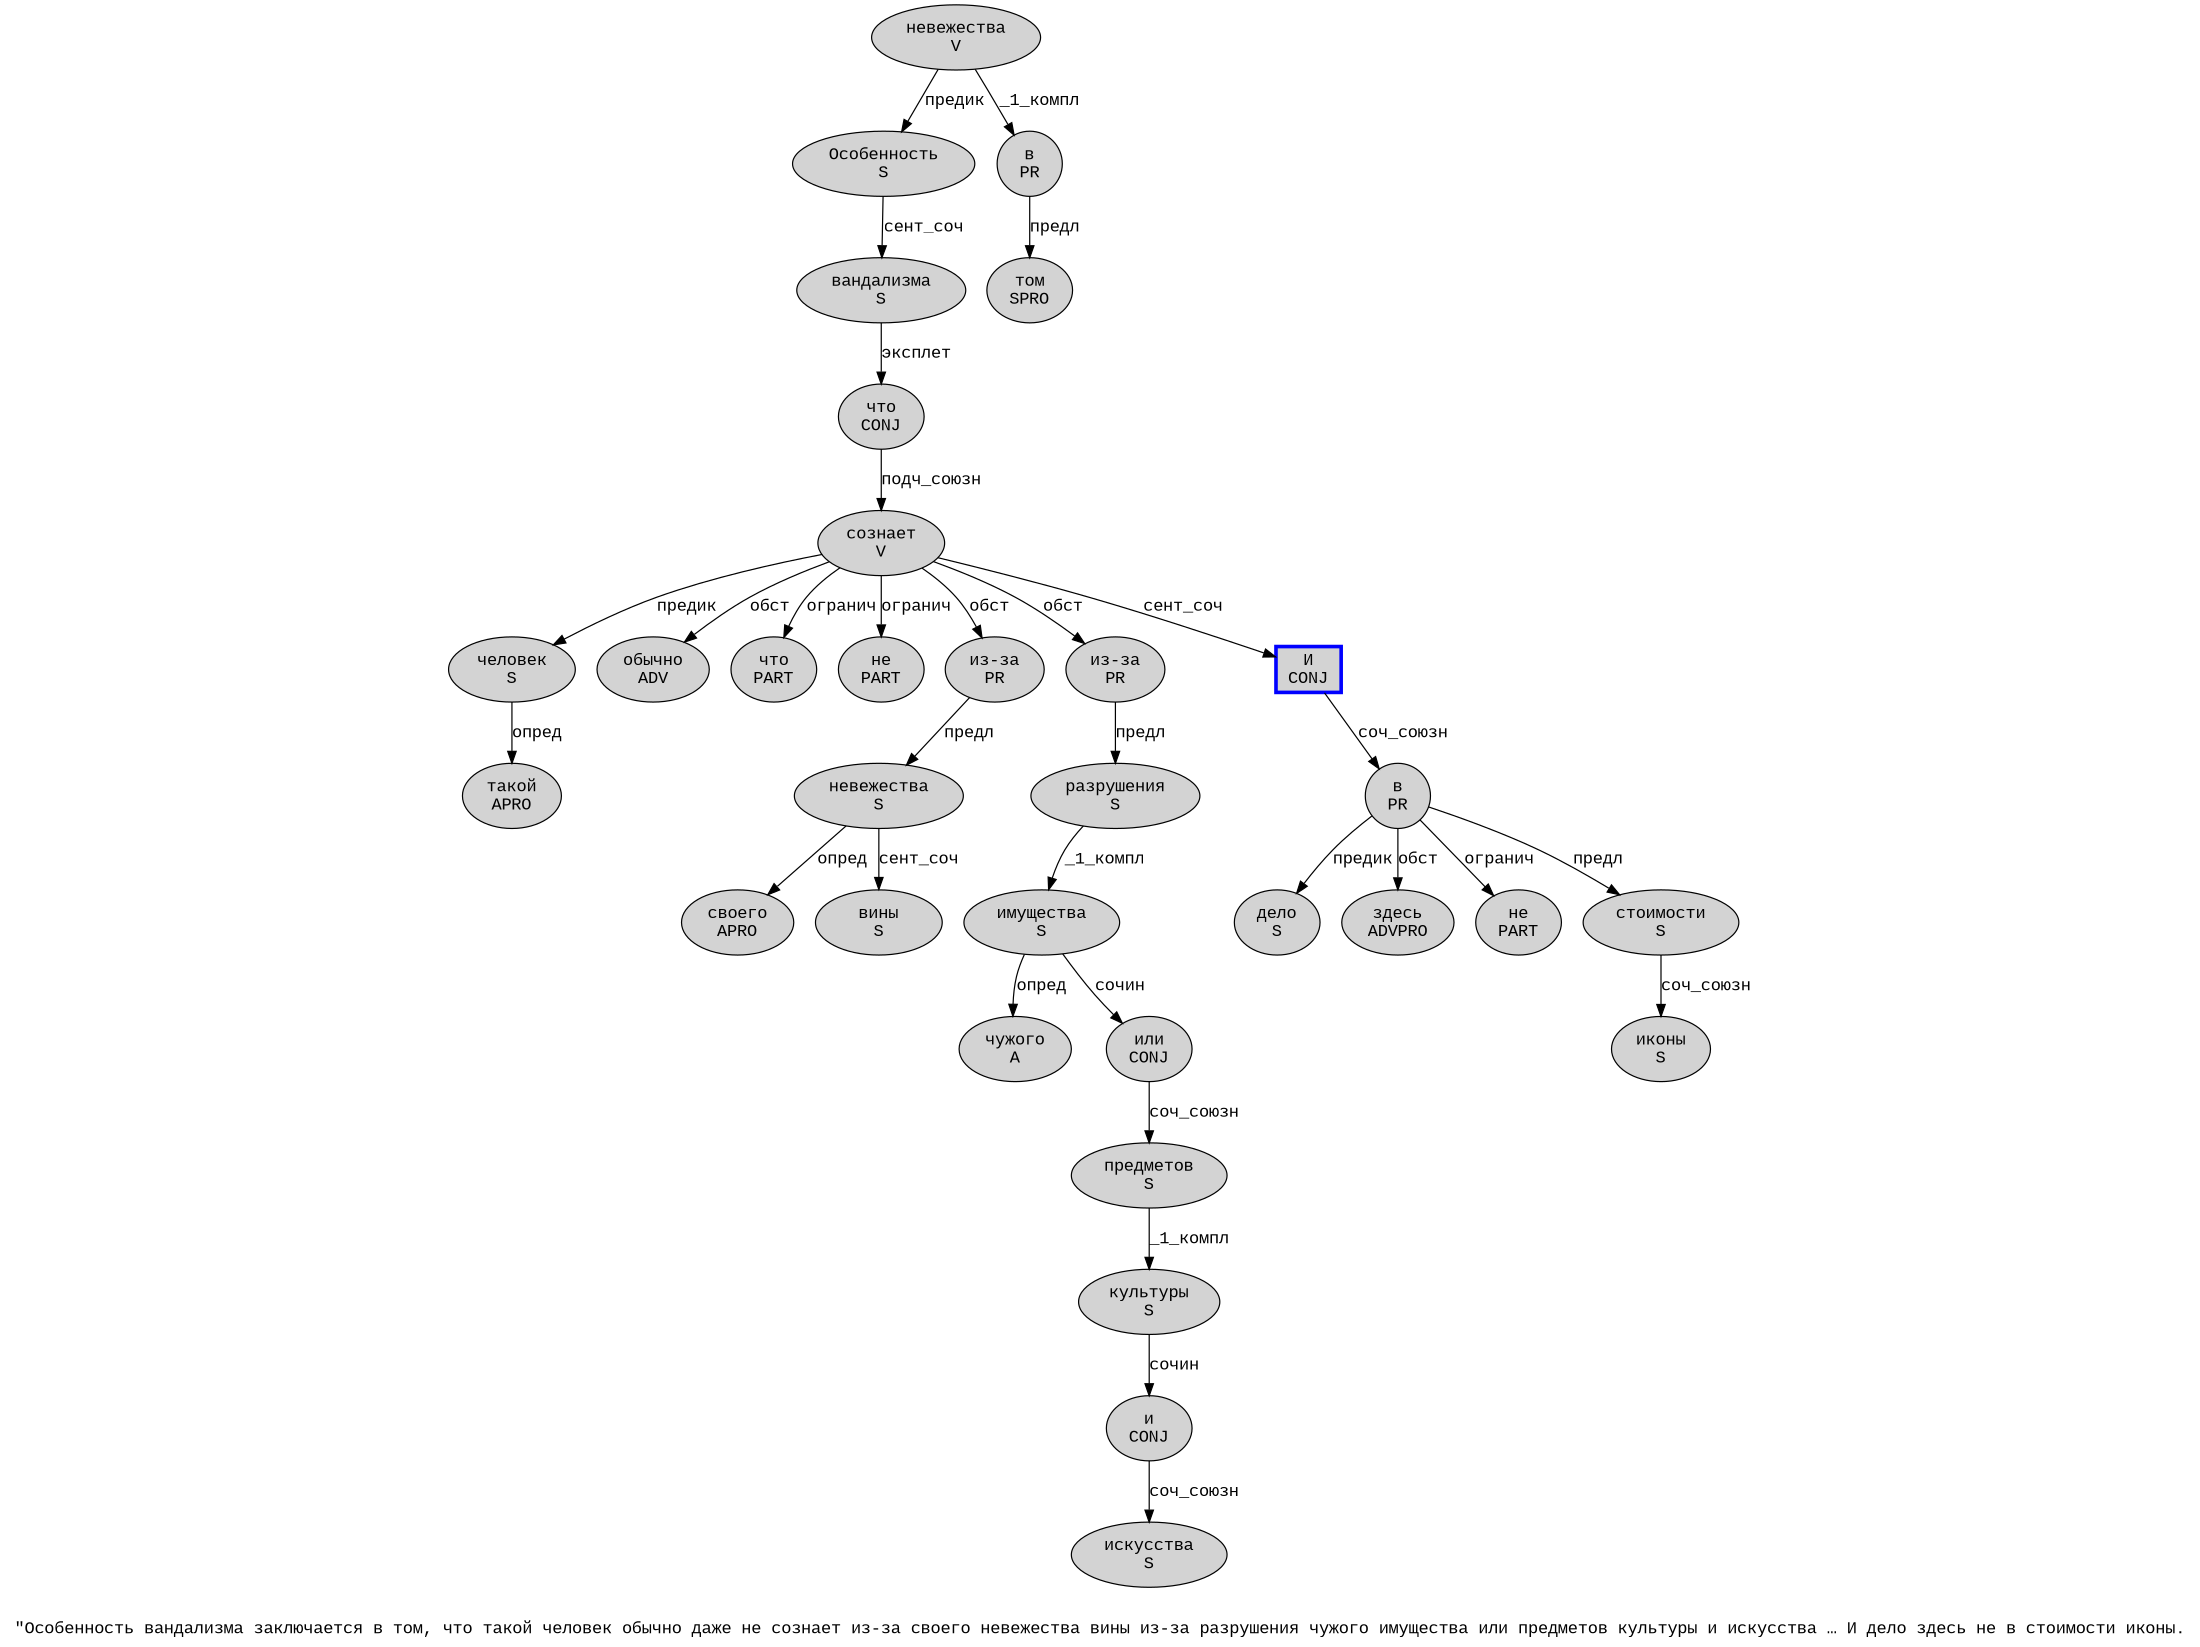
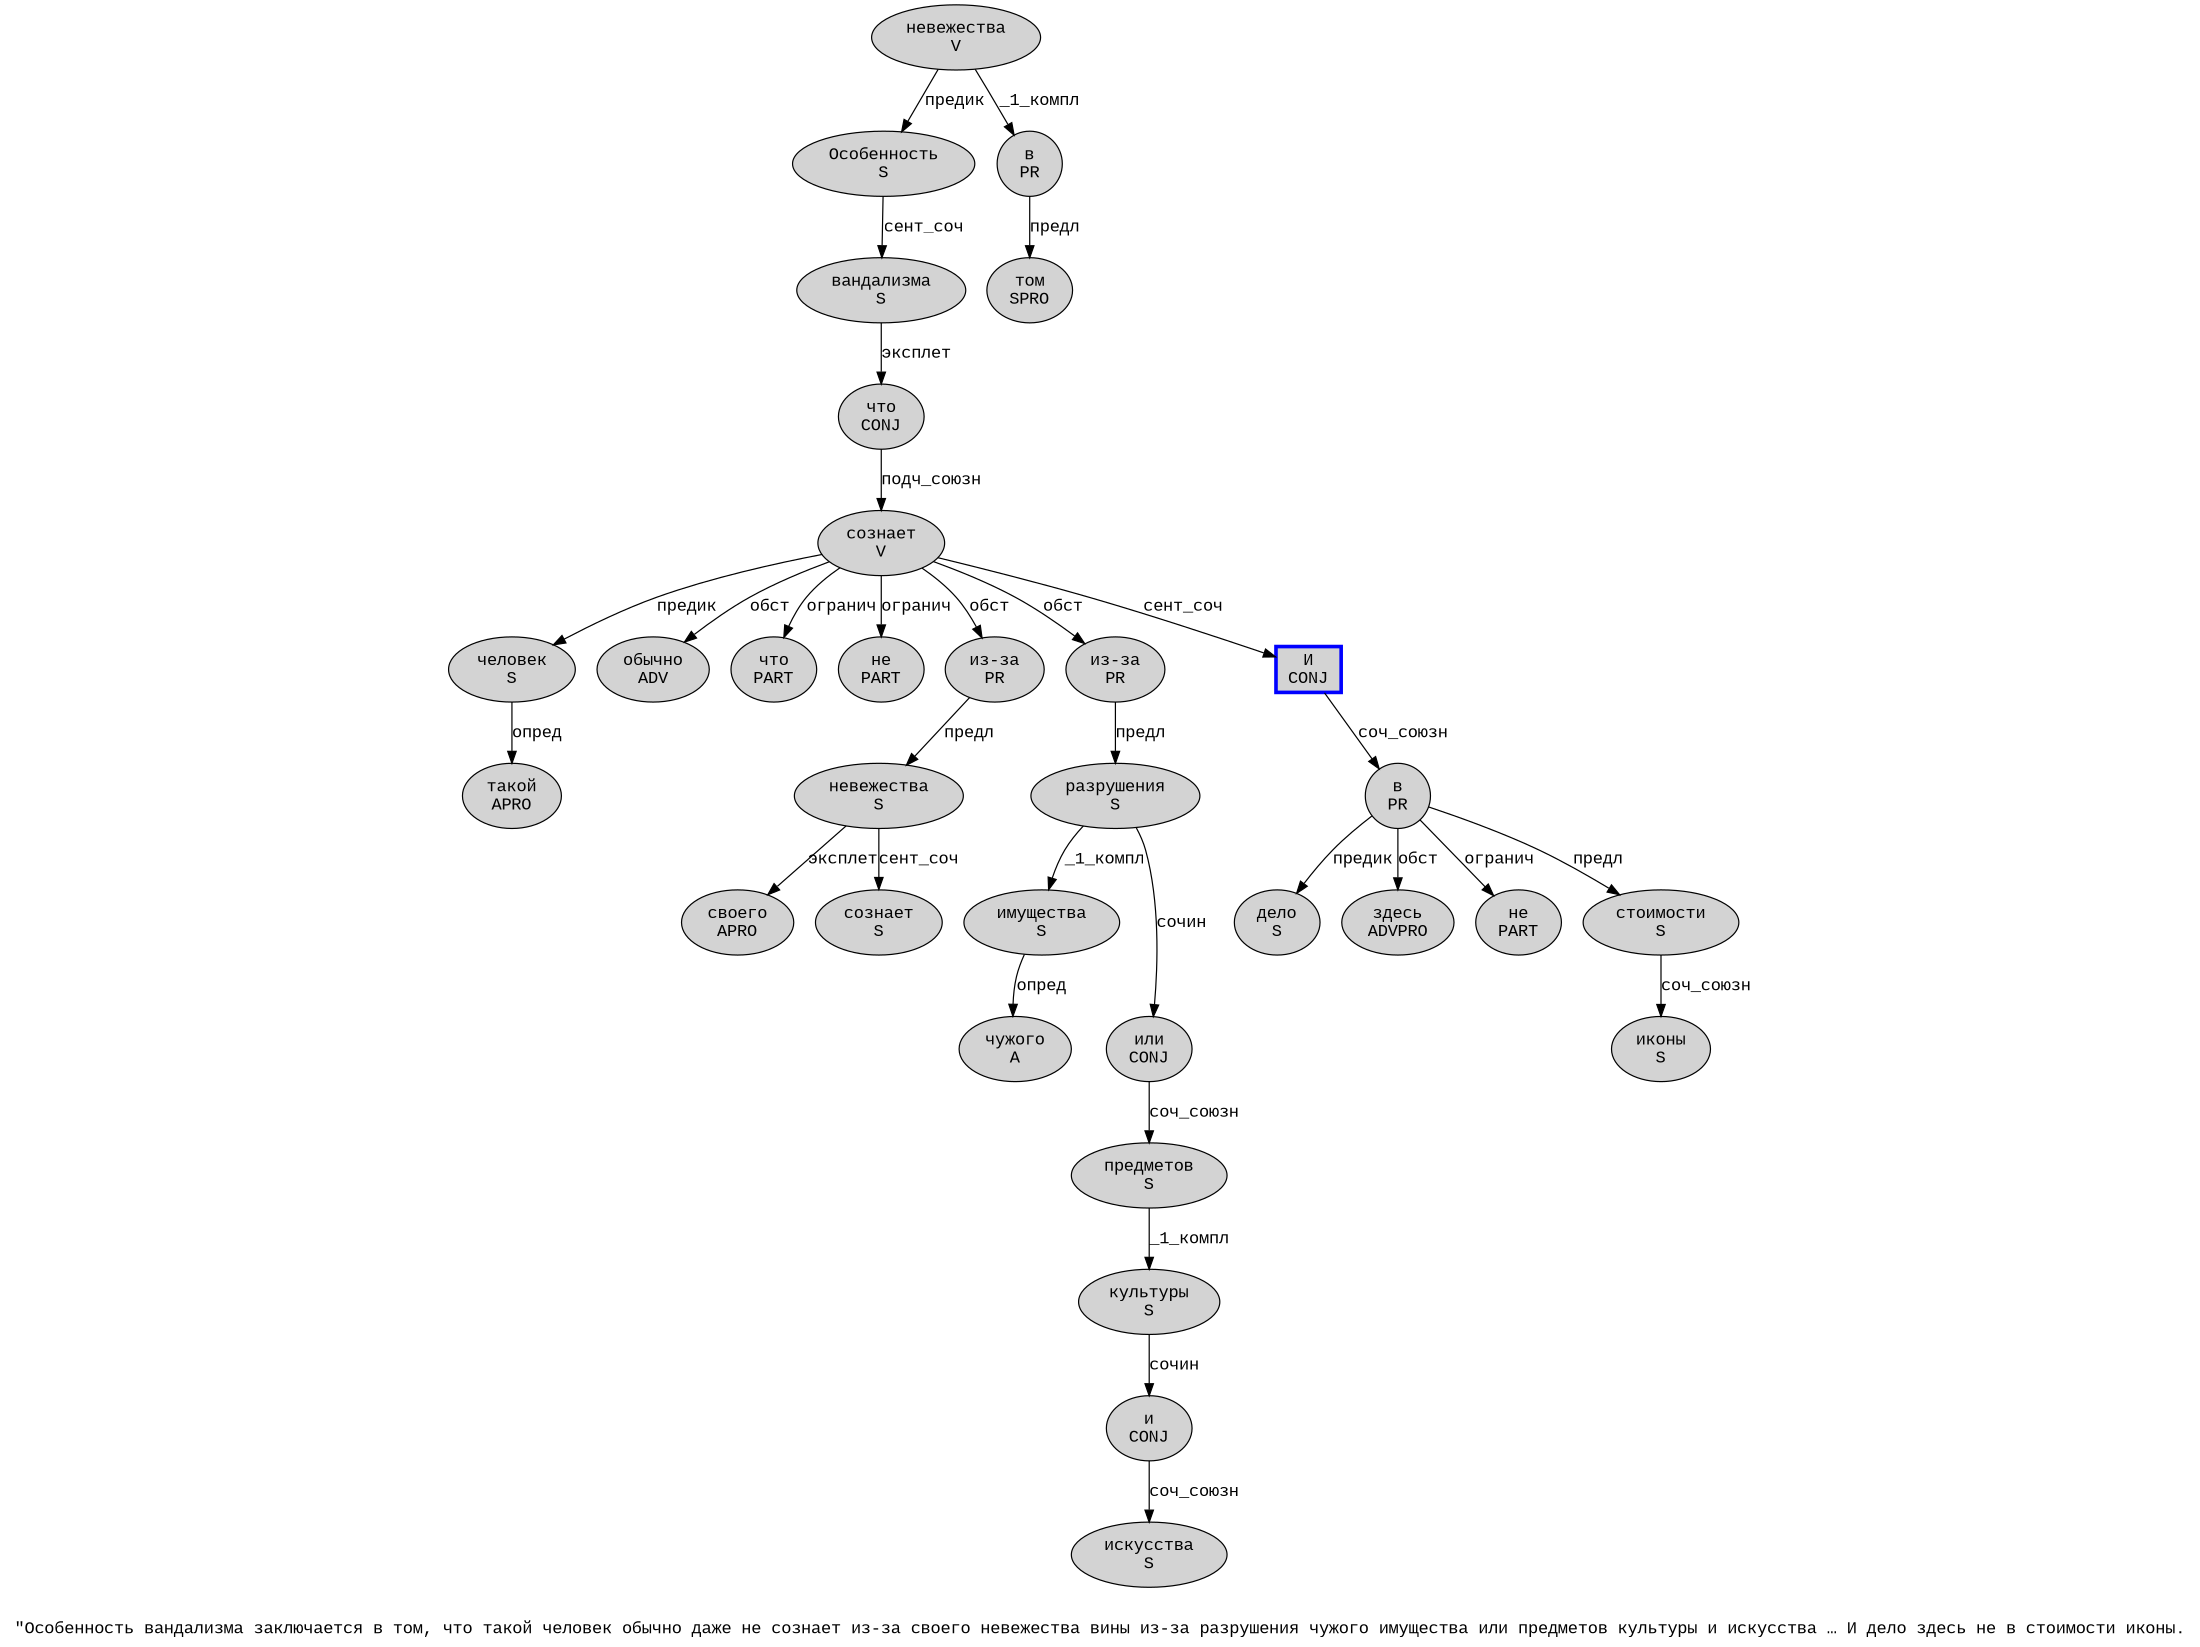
(843, 859) -> (843, 859)
(879, 922) -> (879, 922)
(1087, 985) -> (1156, 915)
